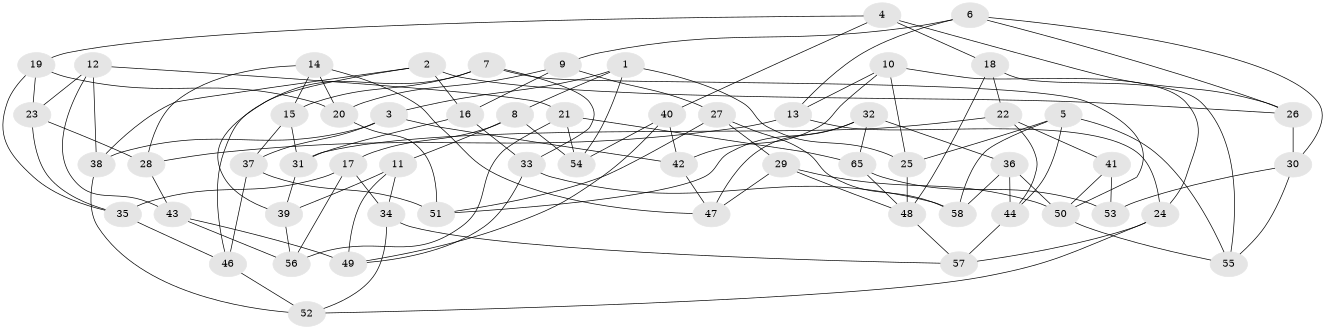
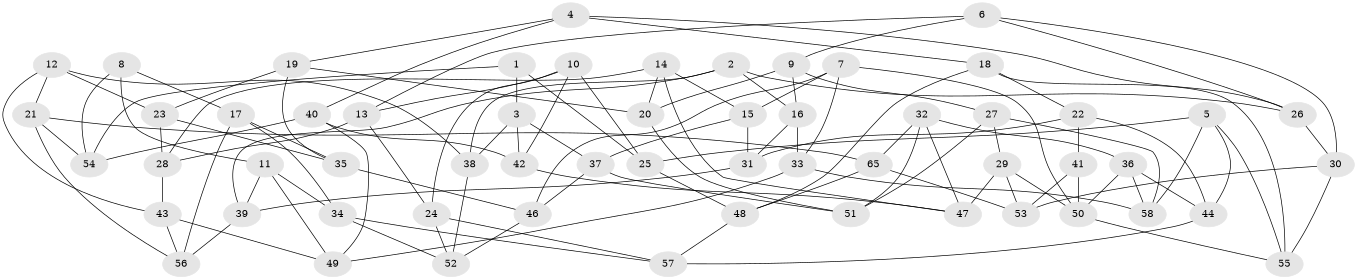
(562, 93) -> none
(851, 193) -> (1010, 186)
